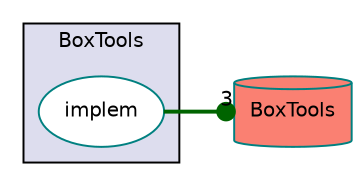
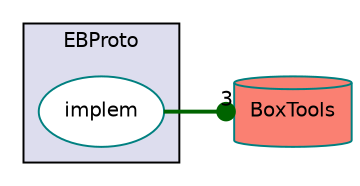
(101, 42) -> (101, 42)
